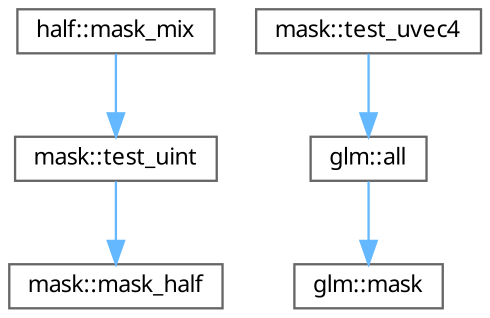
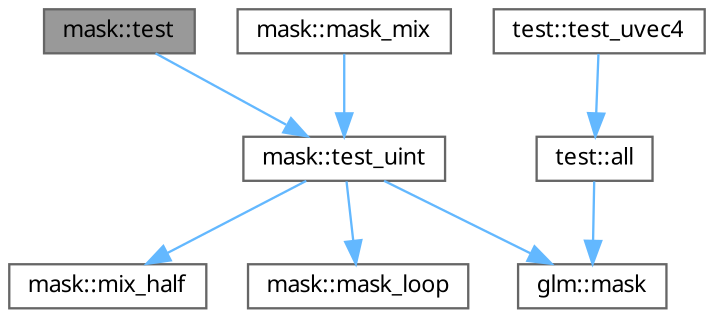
(116, 31) -> (344, 31)
none -> (119, 31)
(369, 31) -> (599, 31)
(369, 159) -> (595, 159)
none -> (457, 217)
(116, 286) -> (108, 286)
none -> (358, 286)
